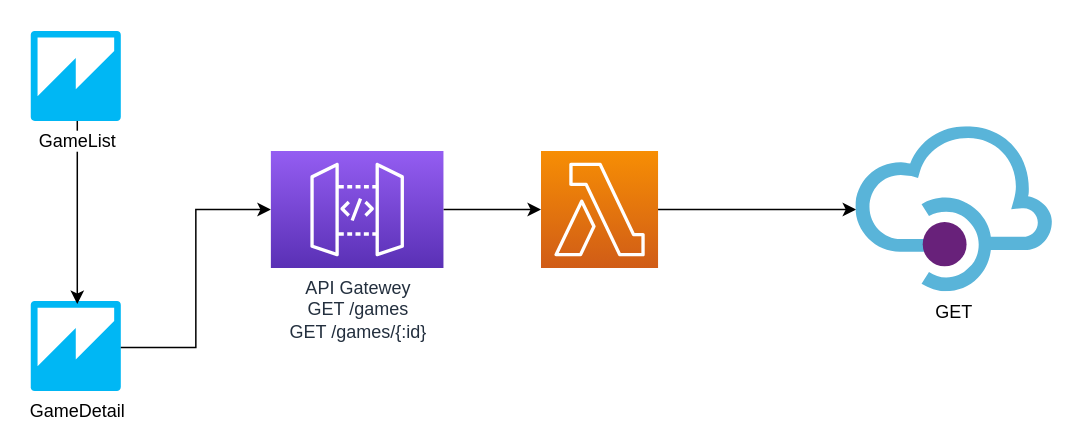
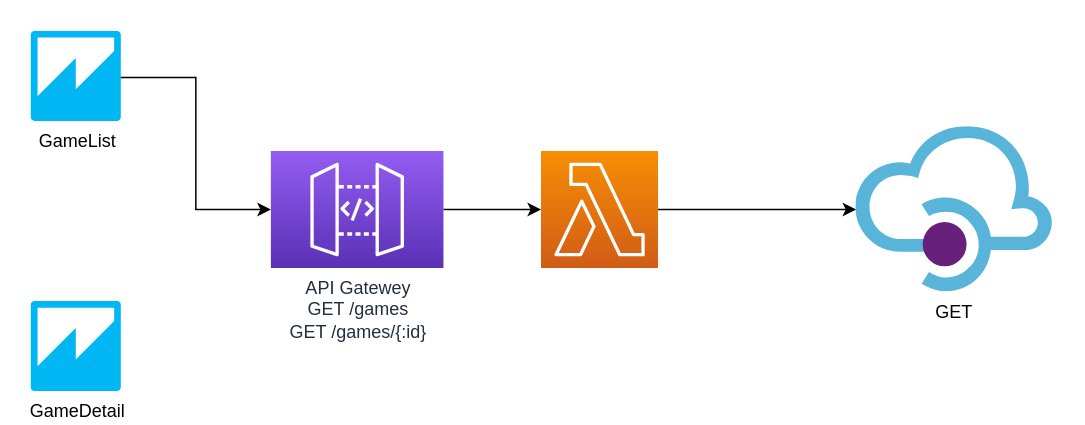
(77, 222) -> (196, 104)
(196, 317) -> none
